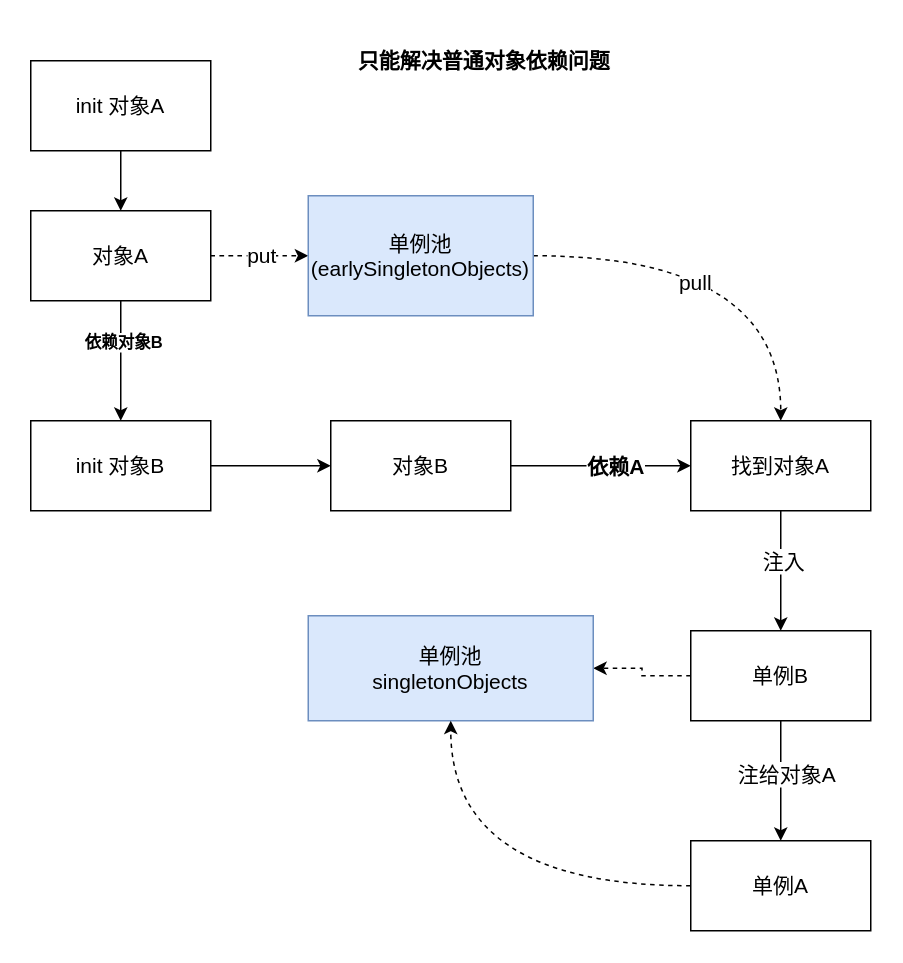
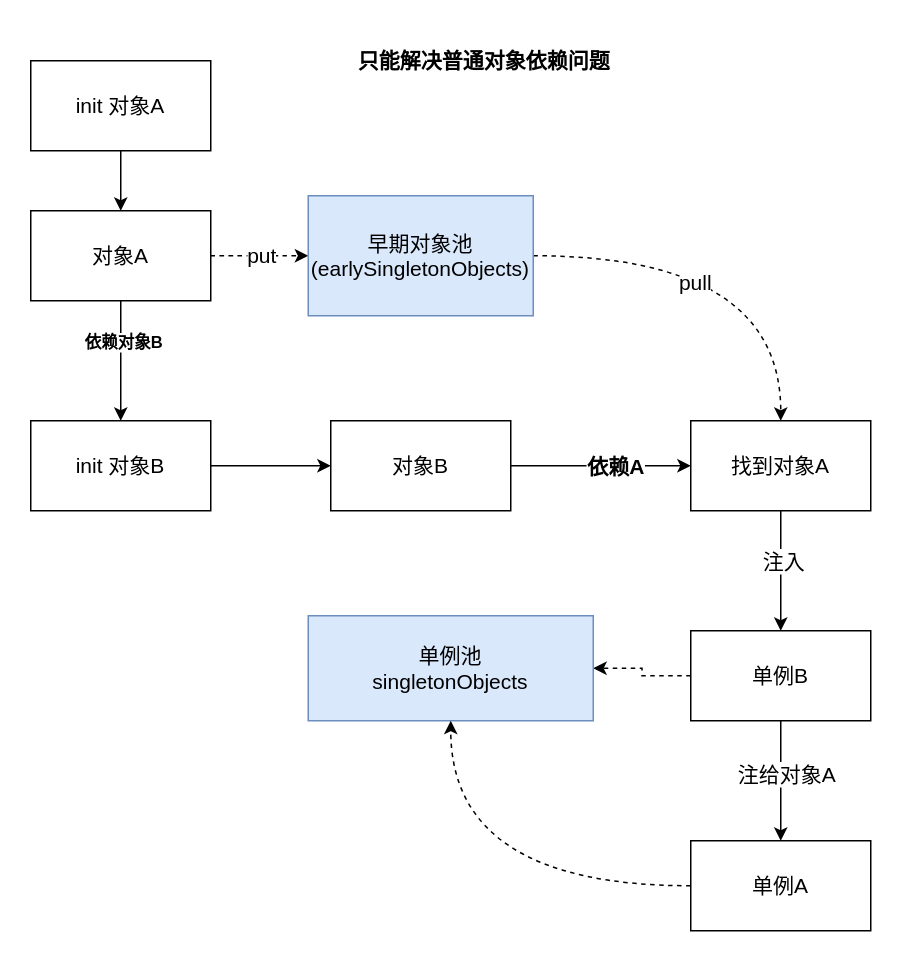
(421, 256) -> (421, 256)
